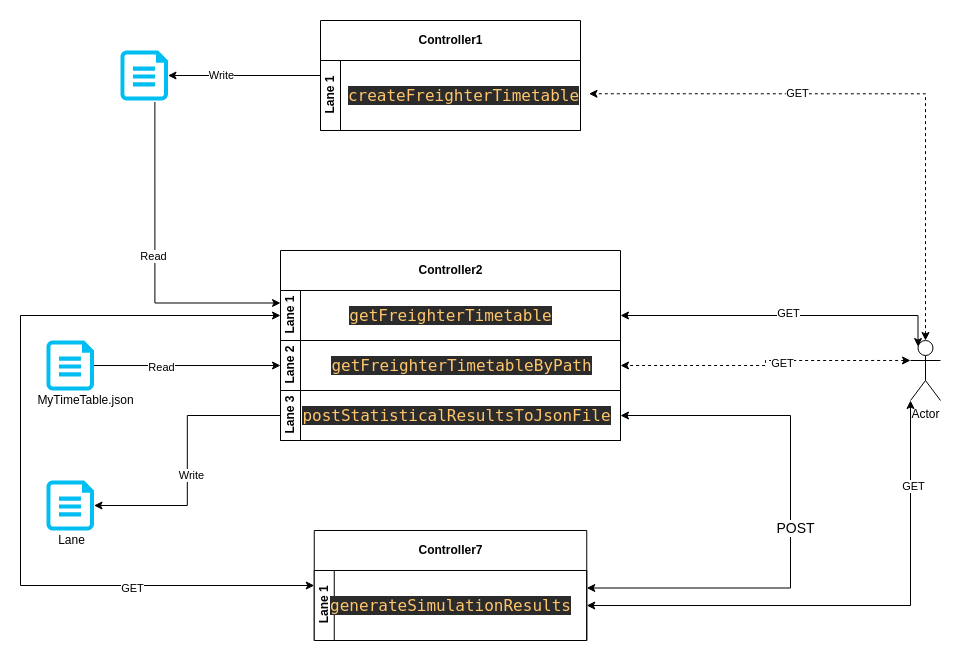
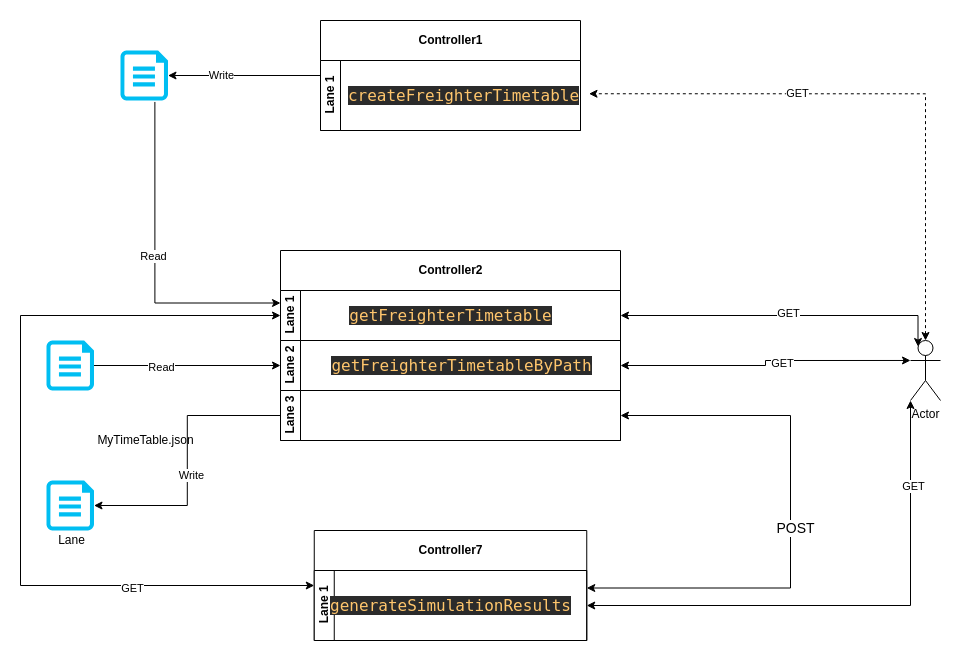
(701, 366) -> (701, 366)
(86, 401) -> (146, 441)
(457, 416) -> none
